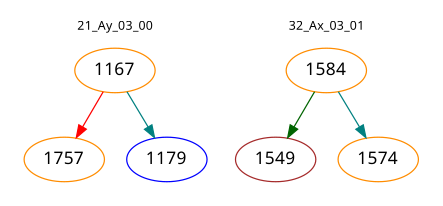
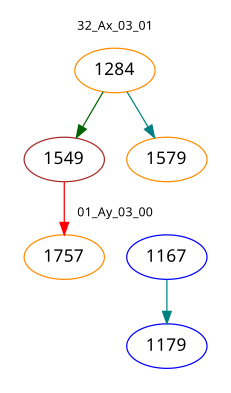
(116, 27) -> (116, 213)
(115, 70) -> (167, 257)
(326, 70) -> (115, 70)
(93, 109) -> (64, 209)
(378, 159) -> (167, 159)
